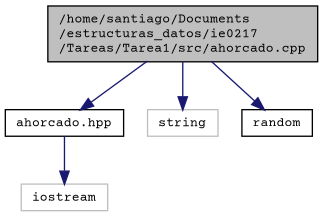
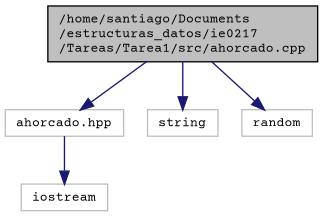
(64, 123) -> (64, 123)
(277, 123) -> (277, 123)
